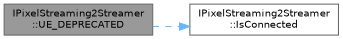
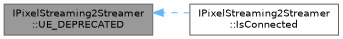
(166, 27) -> (177, 13)
